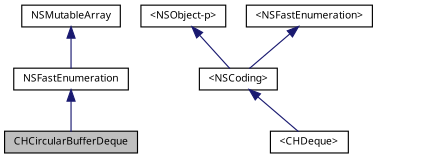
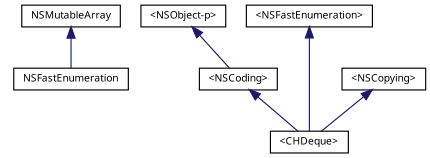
(270, 51) -> (309, 85)
none -> (384, 79)
(71, 142) -> none
